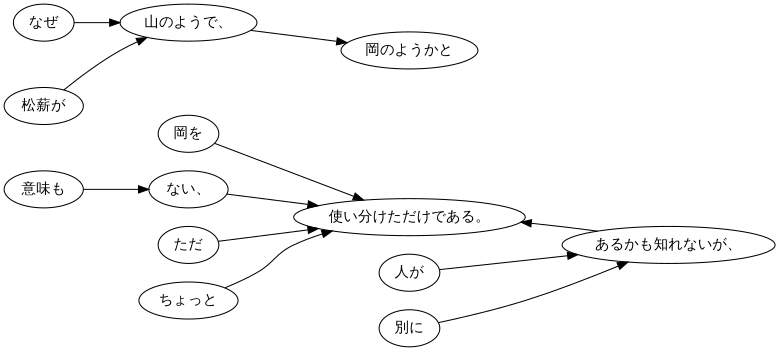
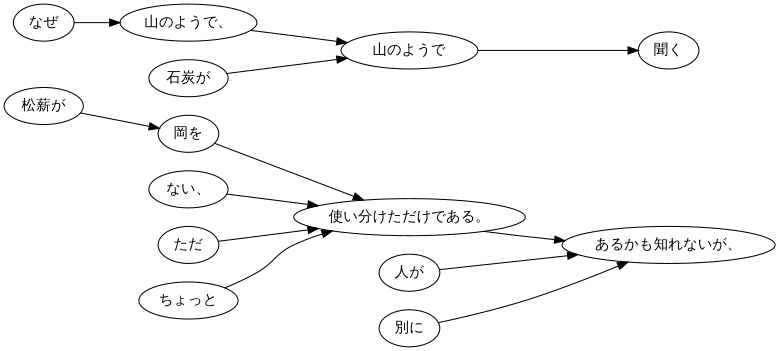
(409, 50) -> (409, 50)
none -> (669, 50)
(99, 64) -> (115, 120)
none -> (188, 78)
(44, 189) -> none
(565, 227) -> (519, 236)
